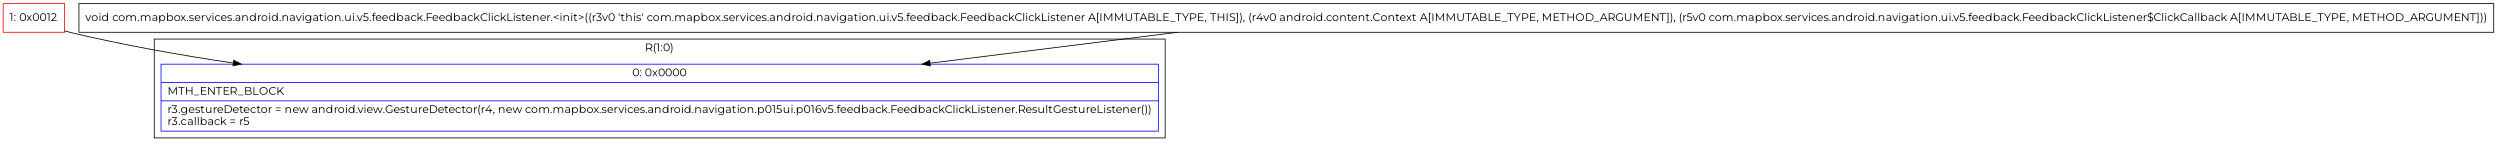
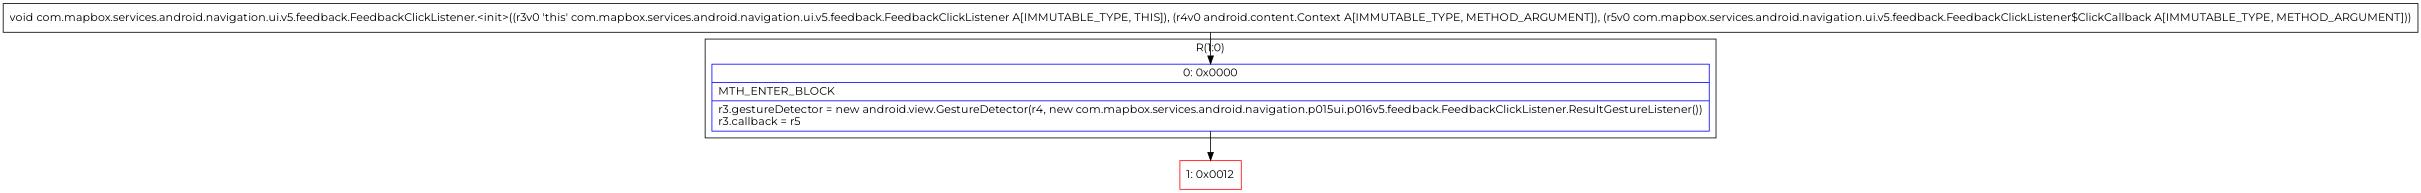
(149, 49) -> (1211, 143)
